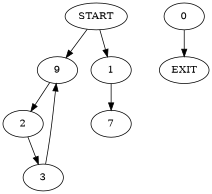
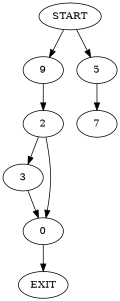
(111, 70) -> (97, 70)
(51, 128) -> (32, 201)
none -> (51, 174)
